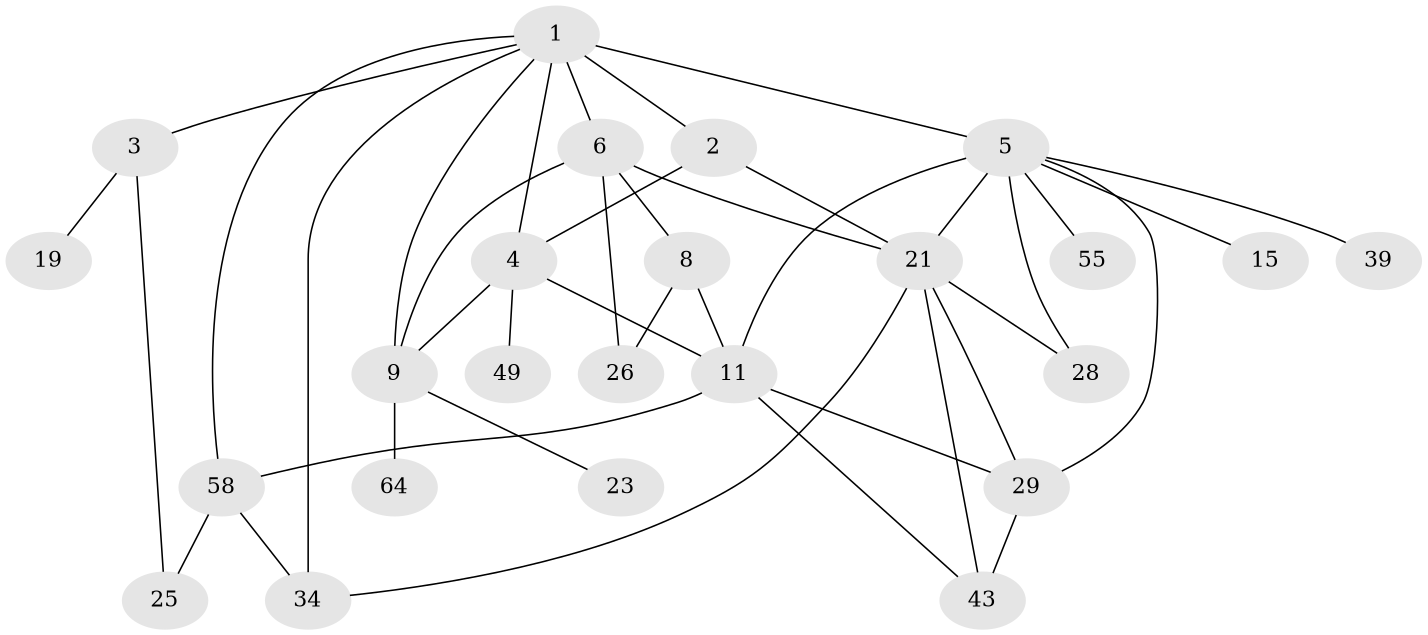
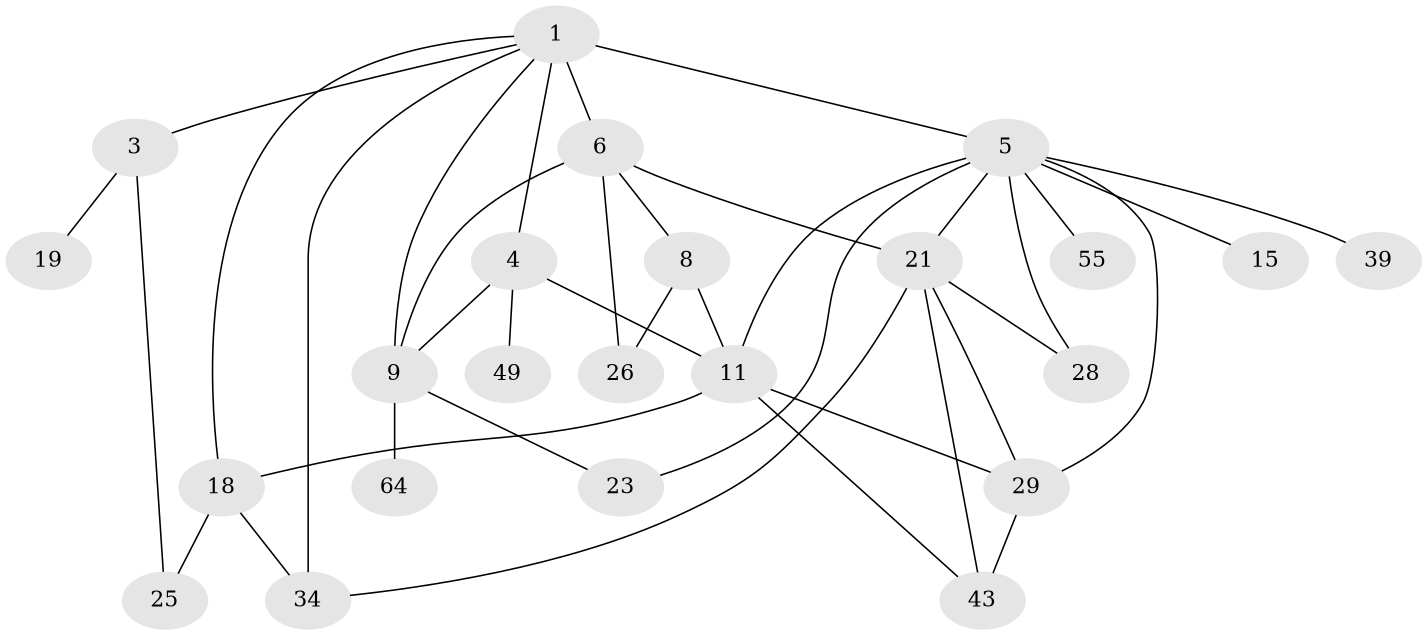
(714, 148) -> none
none -> (826, 329)
(222, 487) -> (222, 487)
